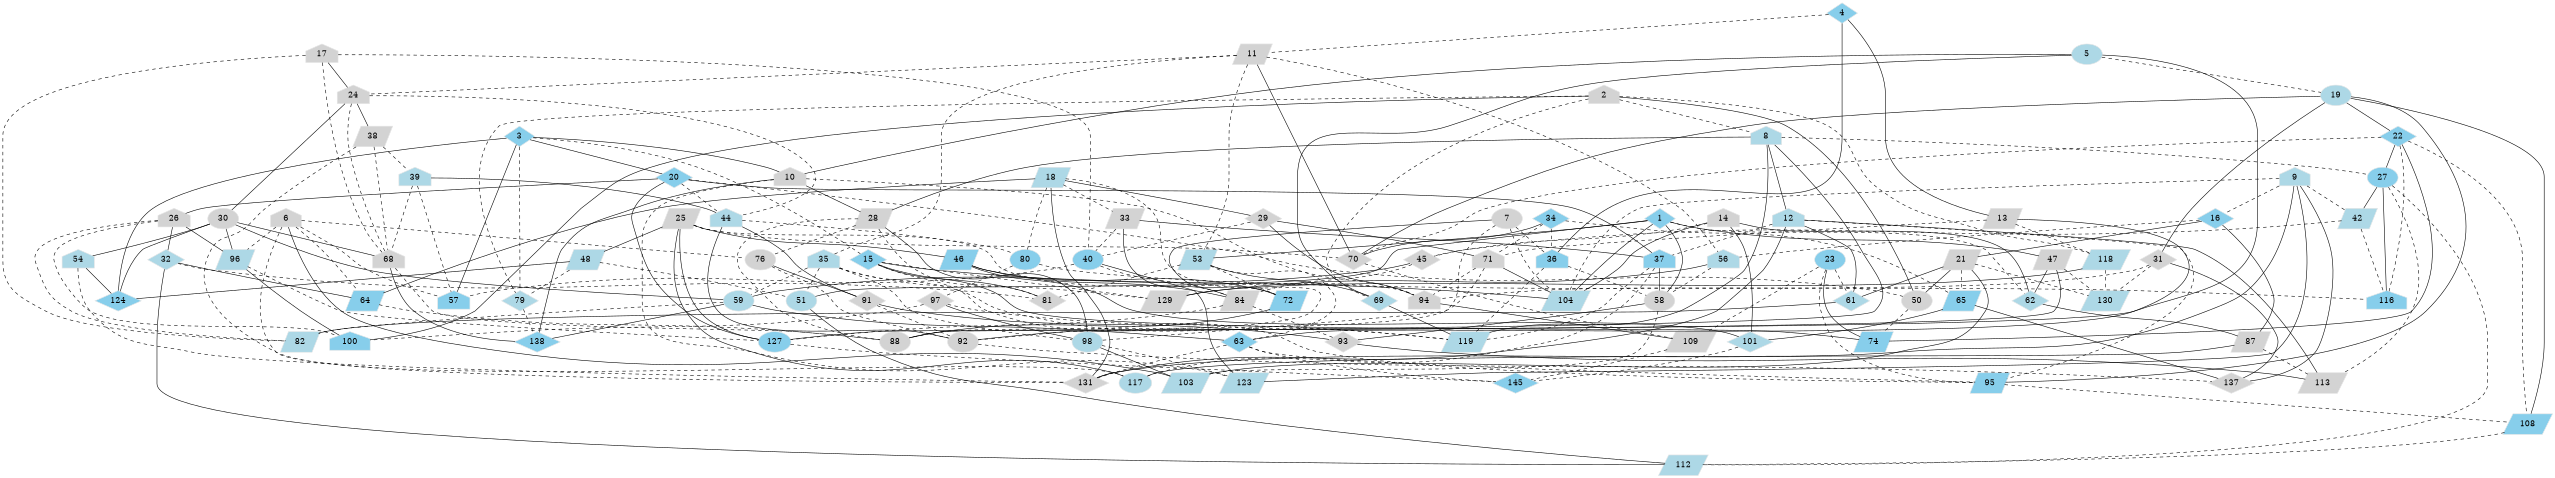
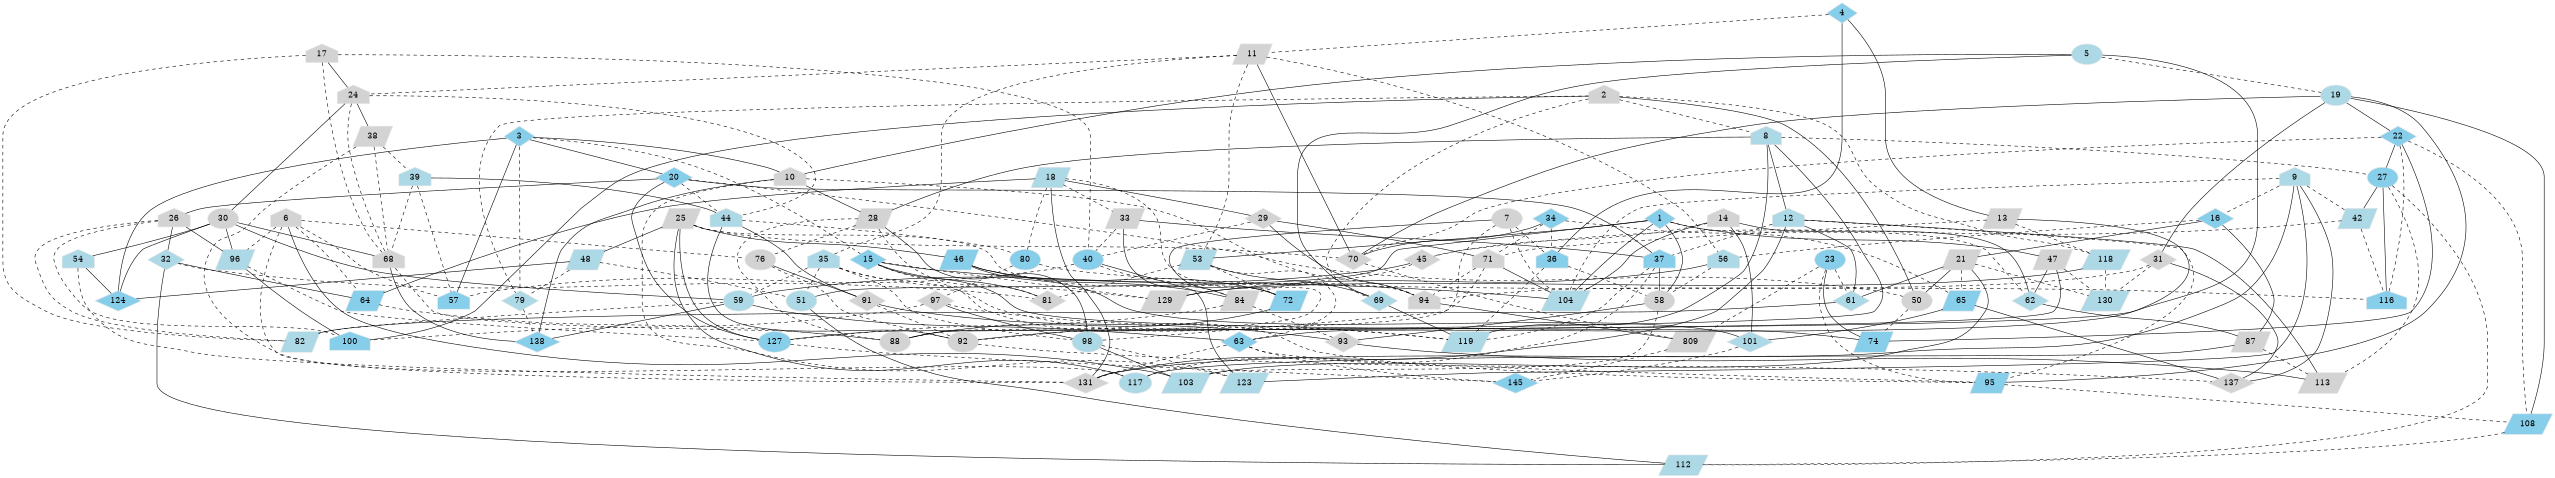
(1691, 342) -> (1691, 342)
